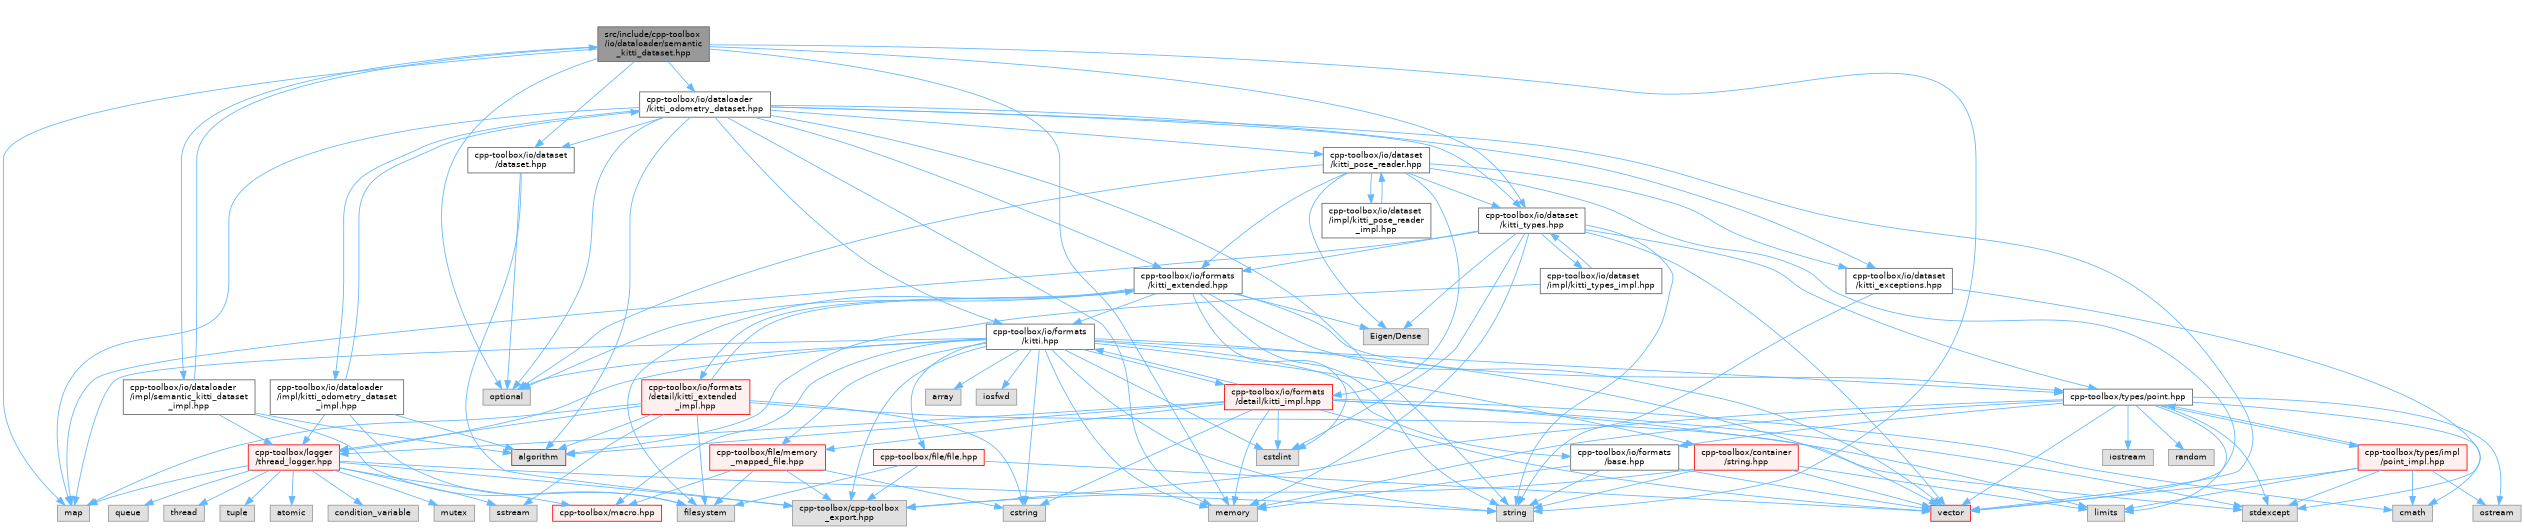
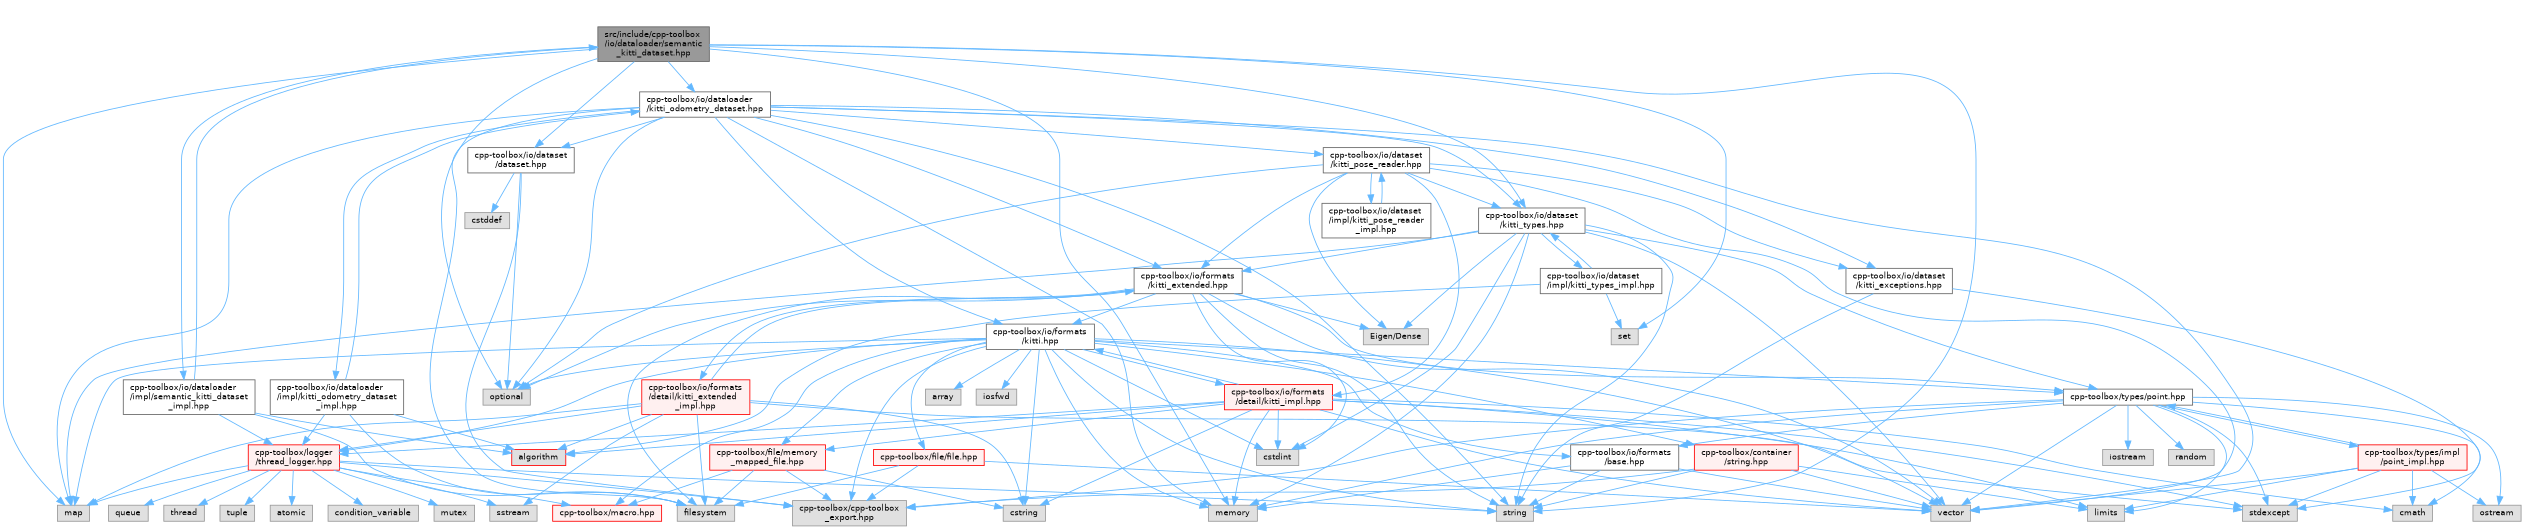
none -> (487, 221)
(630, 281) -> (441, 306)
none -> (1625, 337)
(1951, 513) -> (1951, 513)
